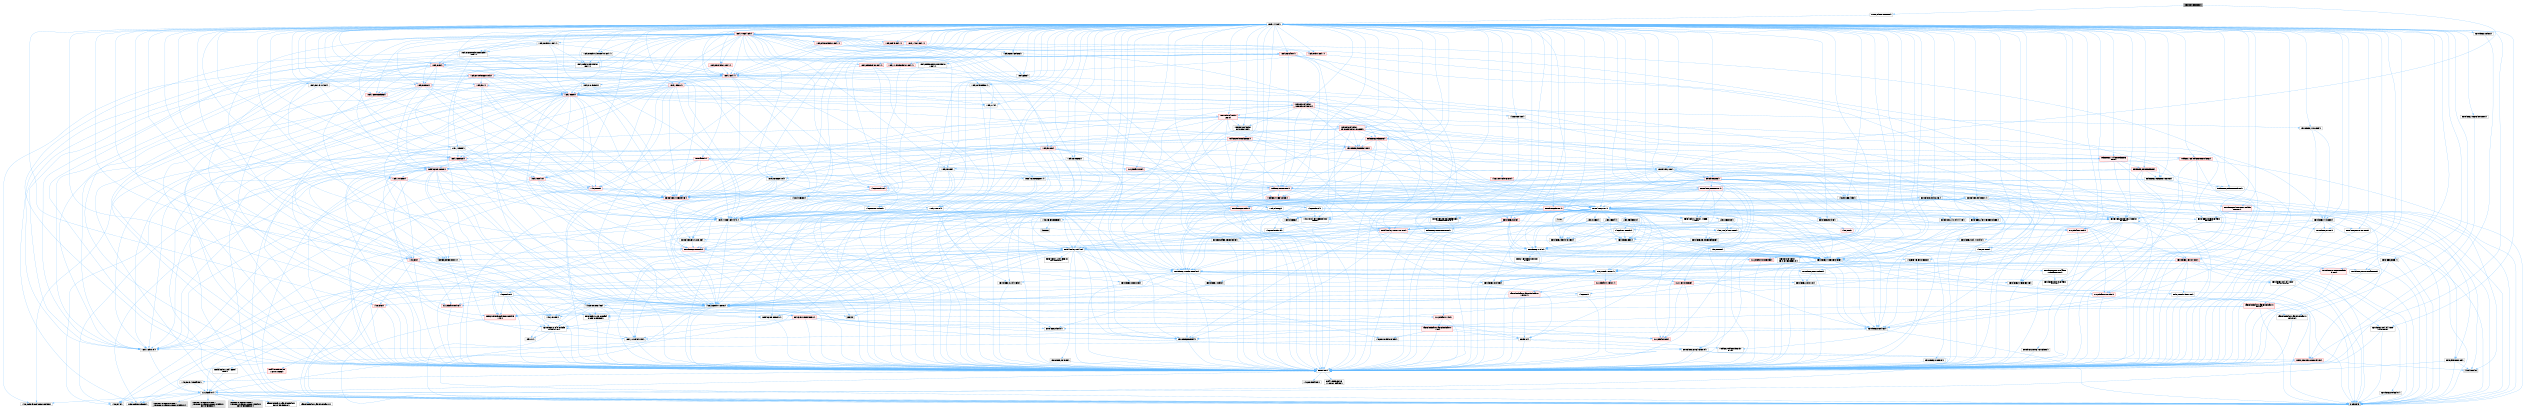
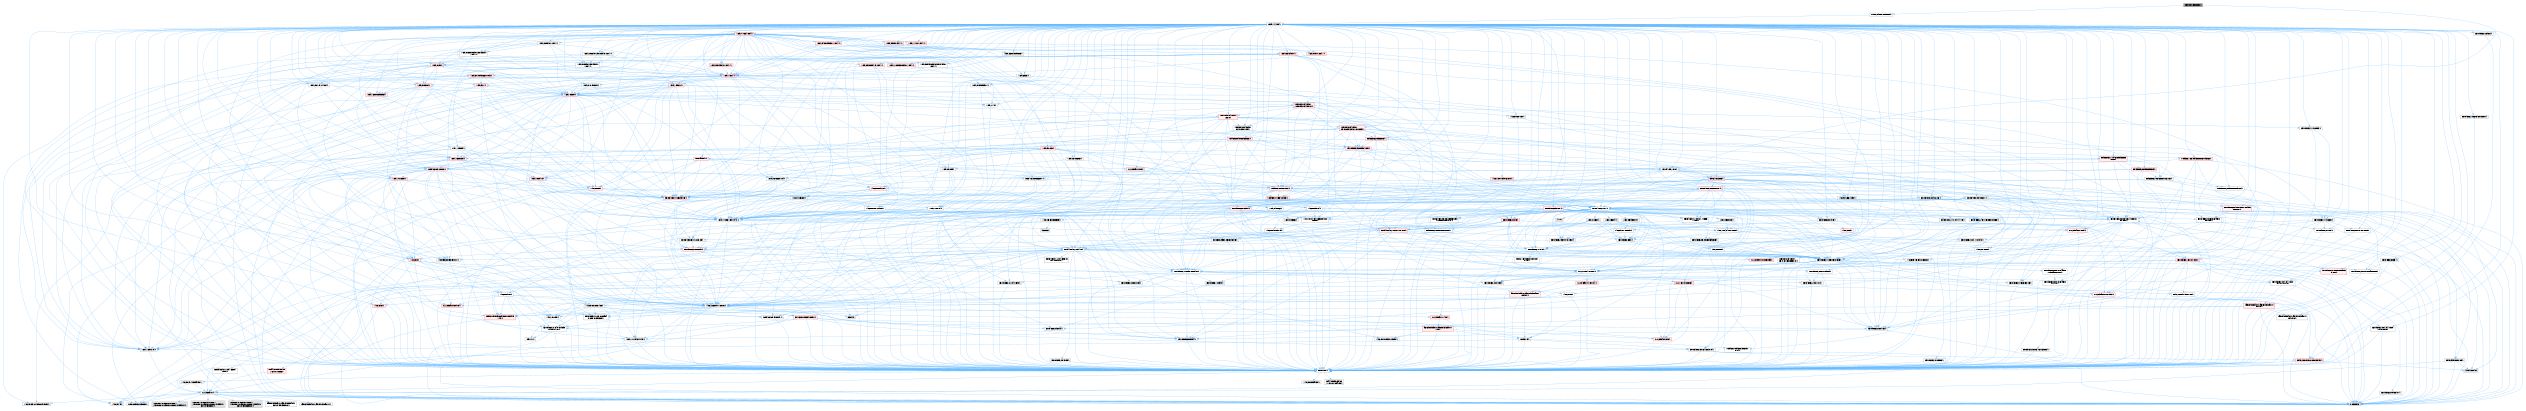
(36, 404) -> (36, 404)
